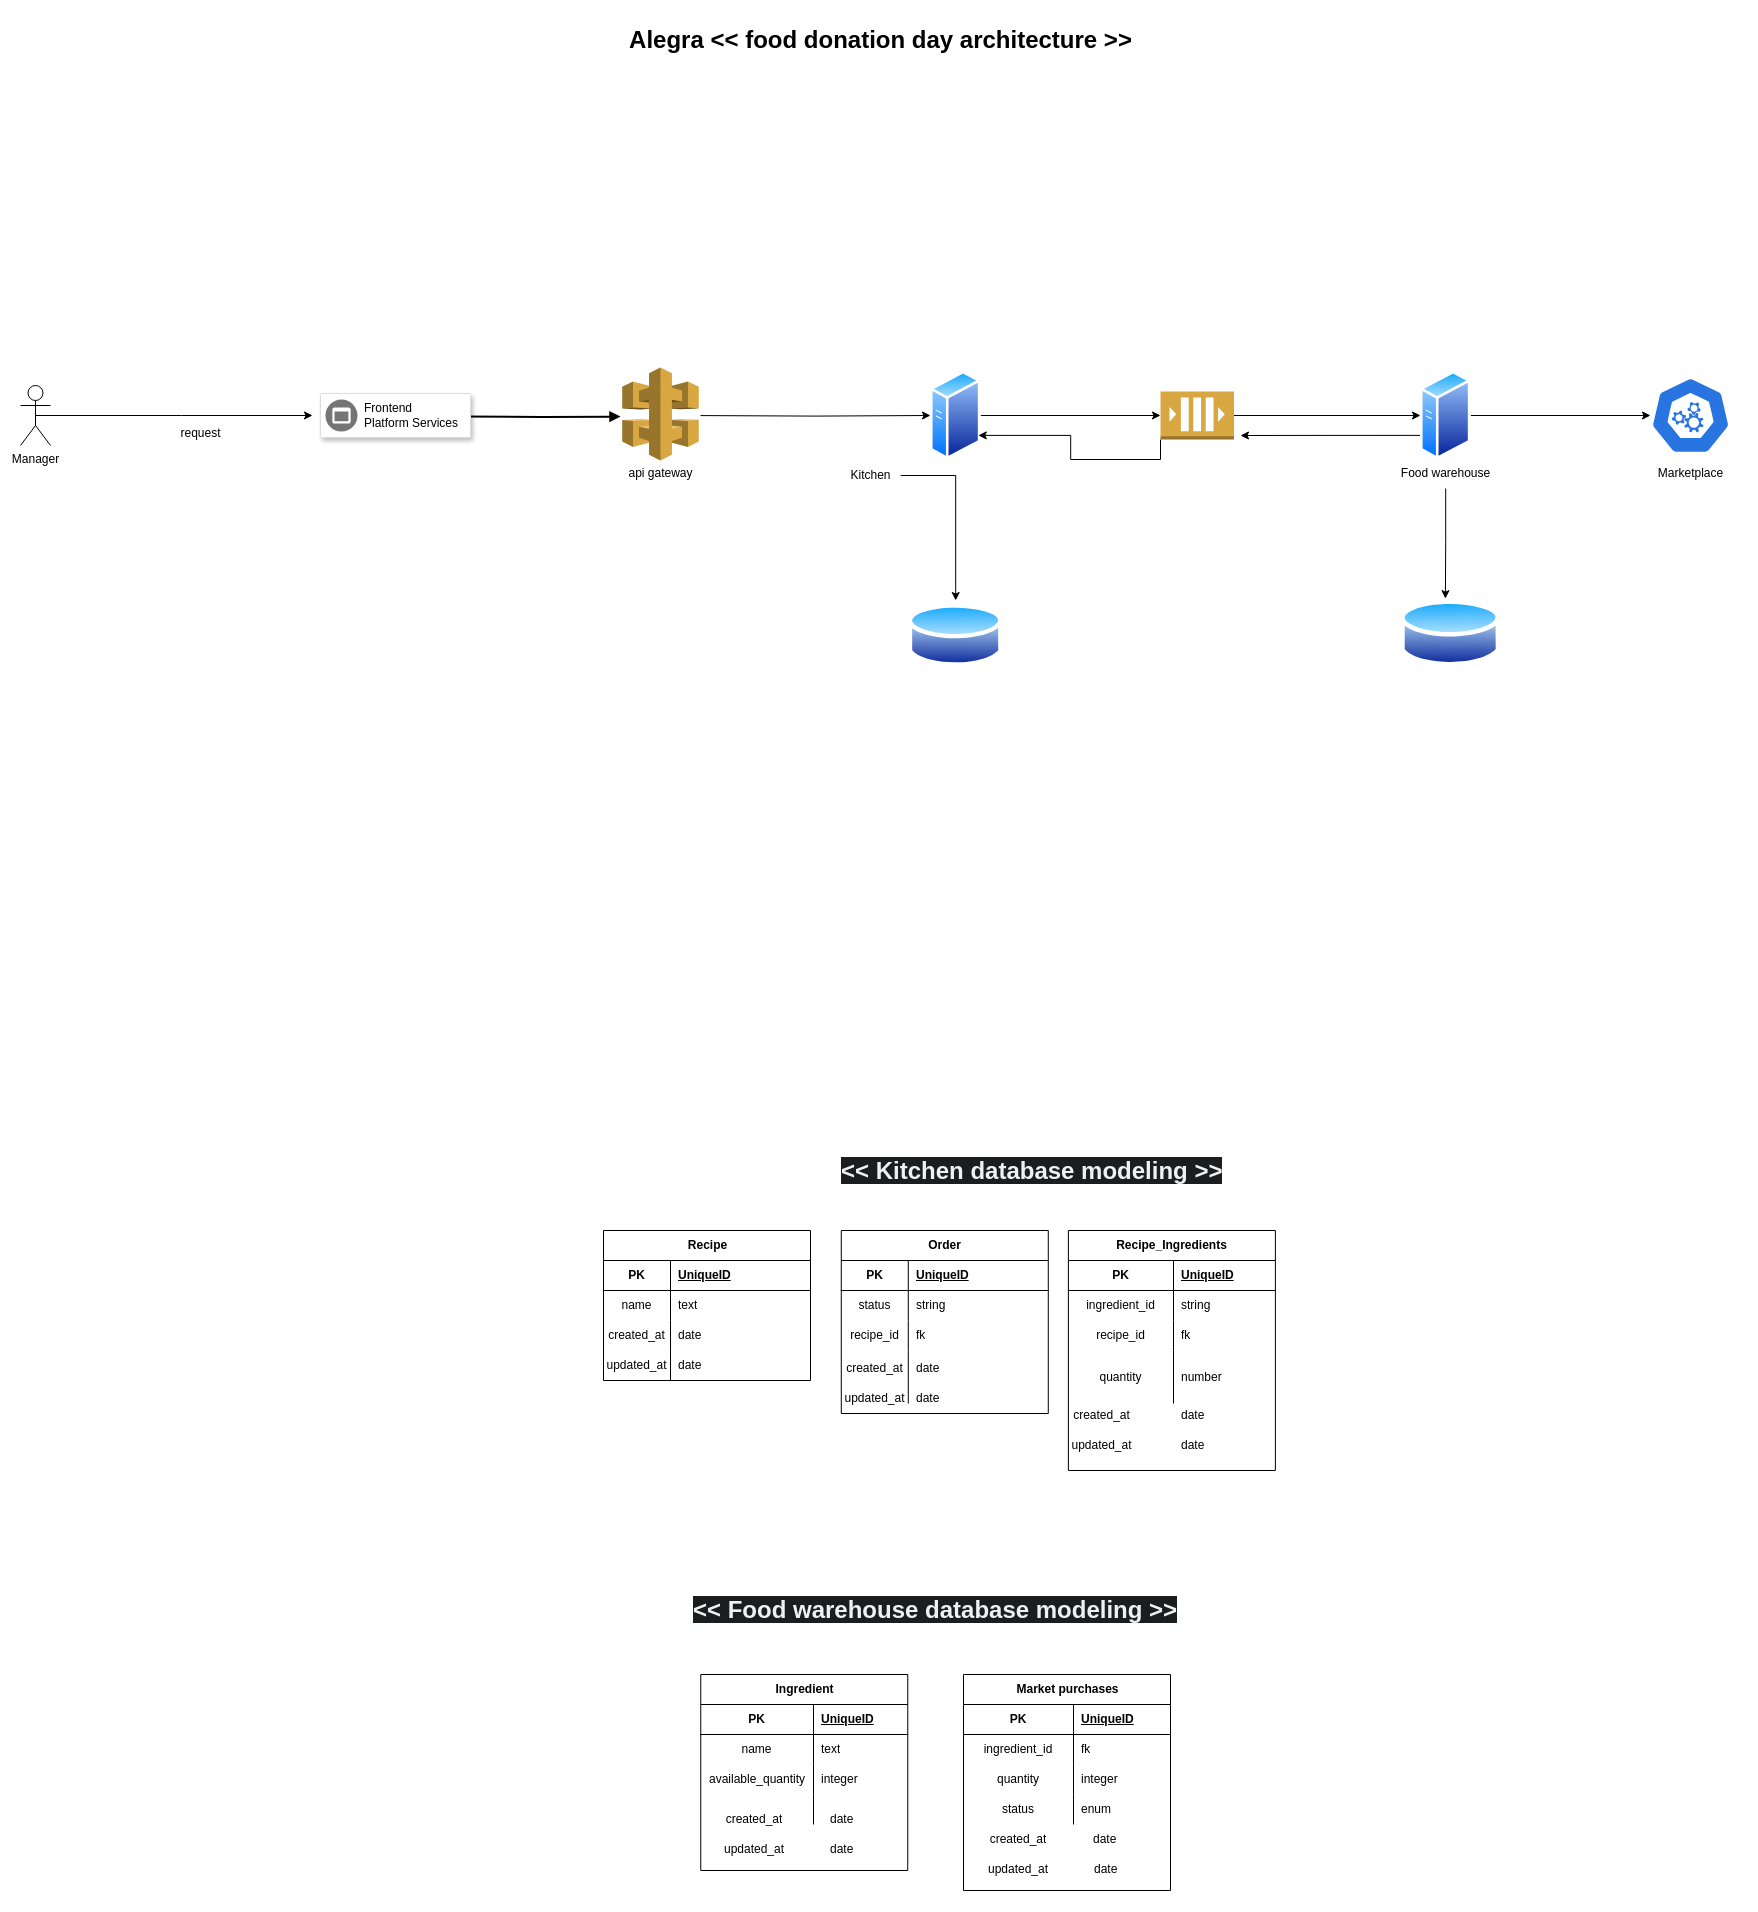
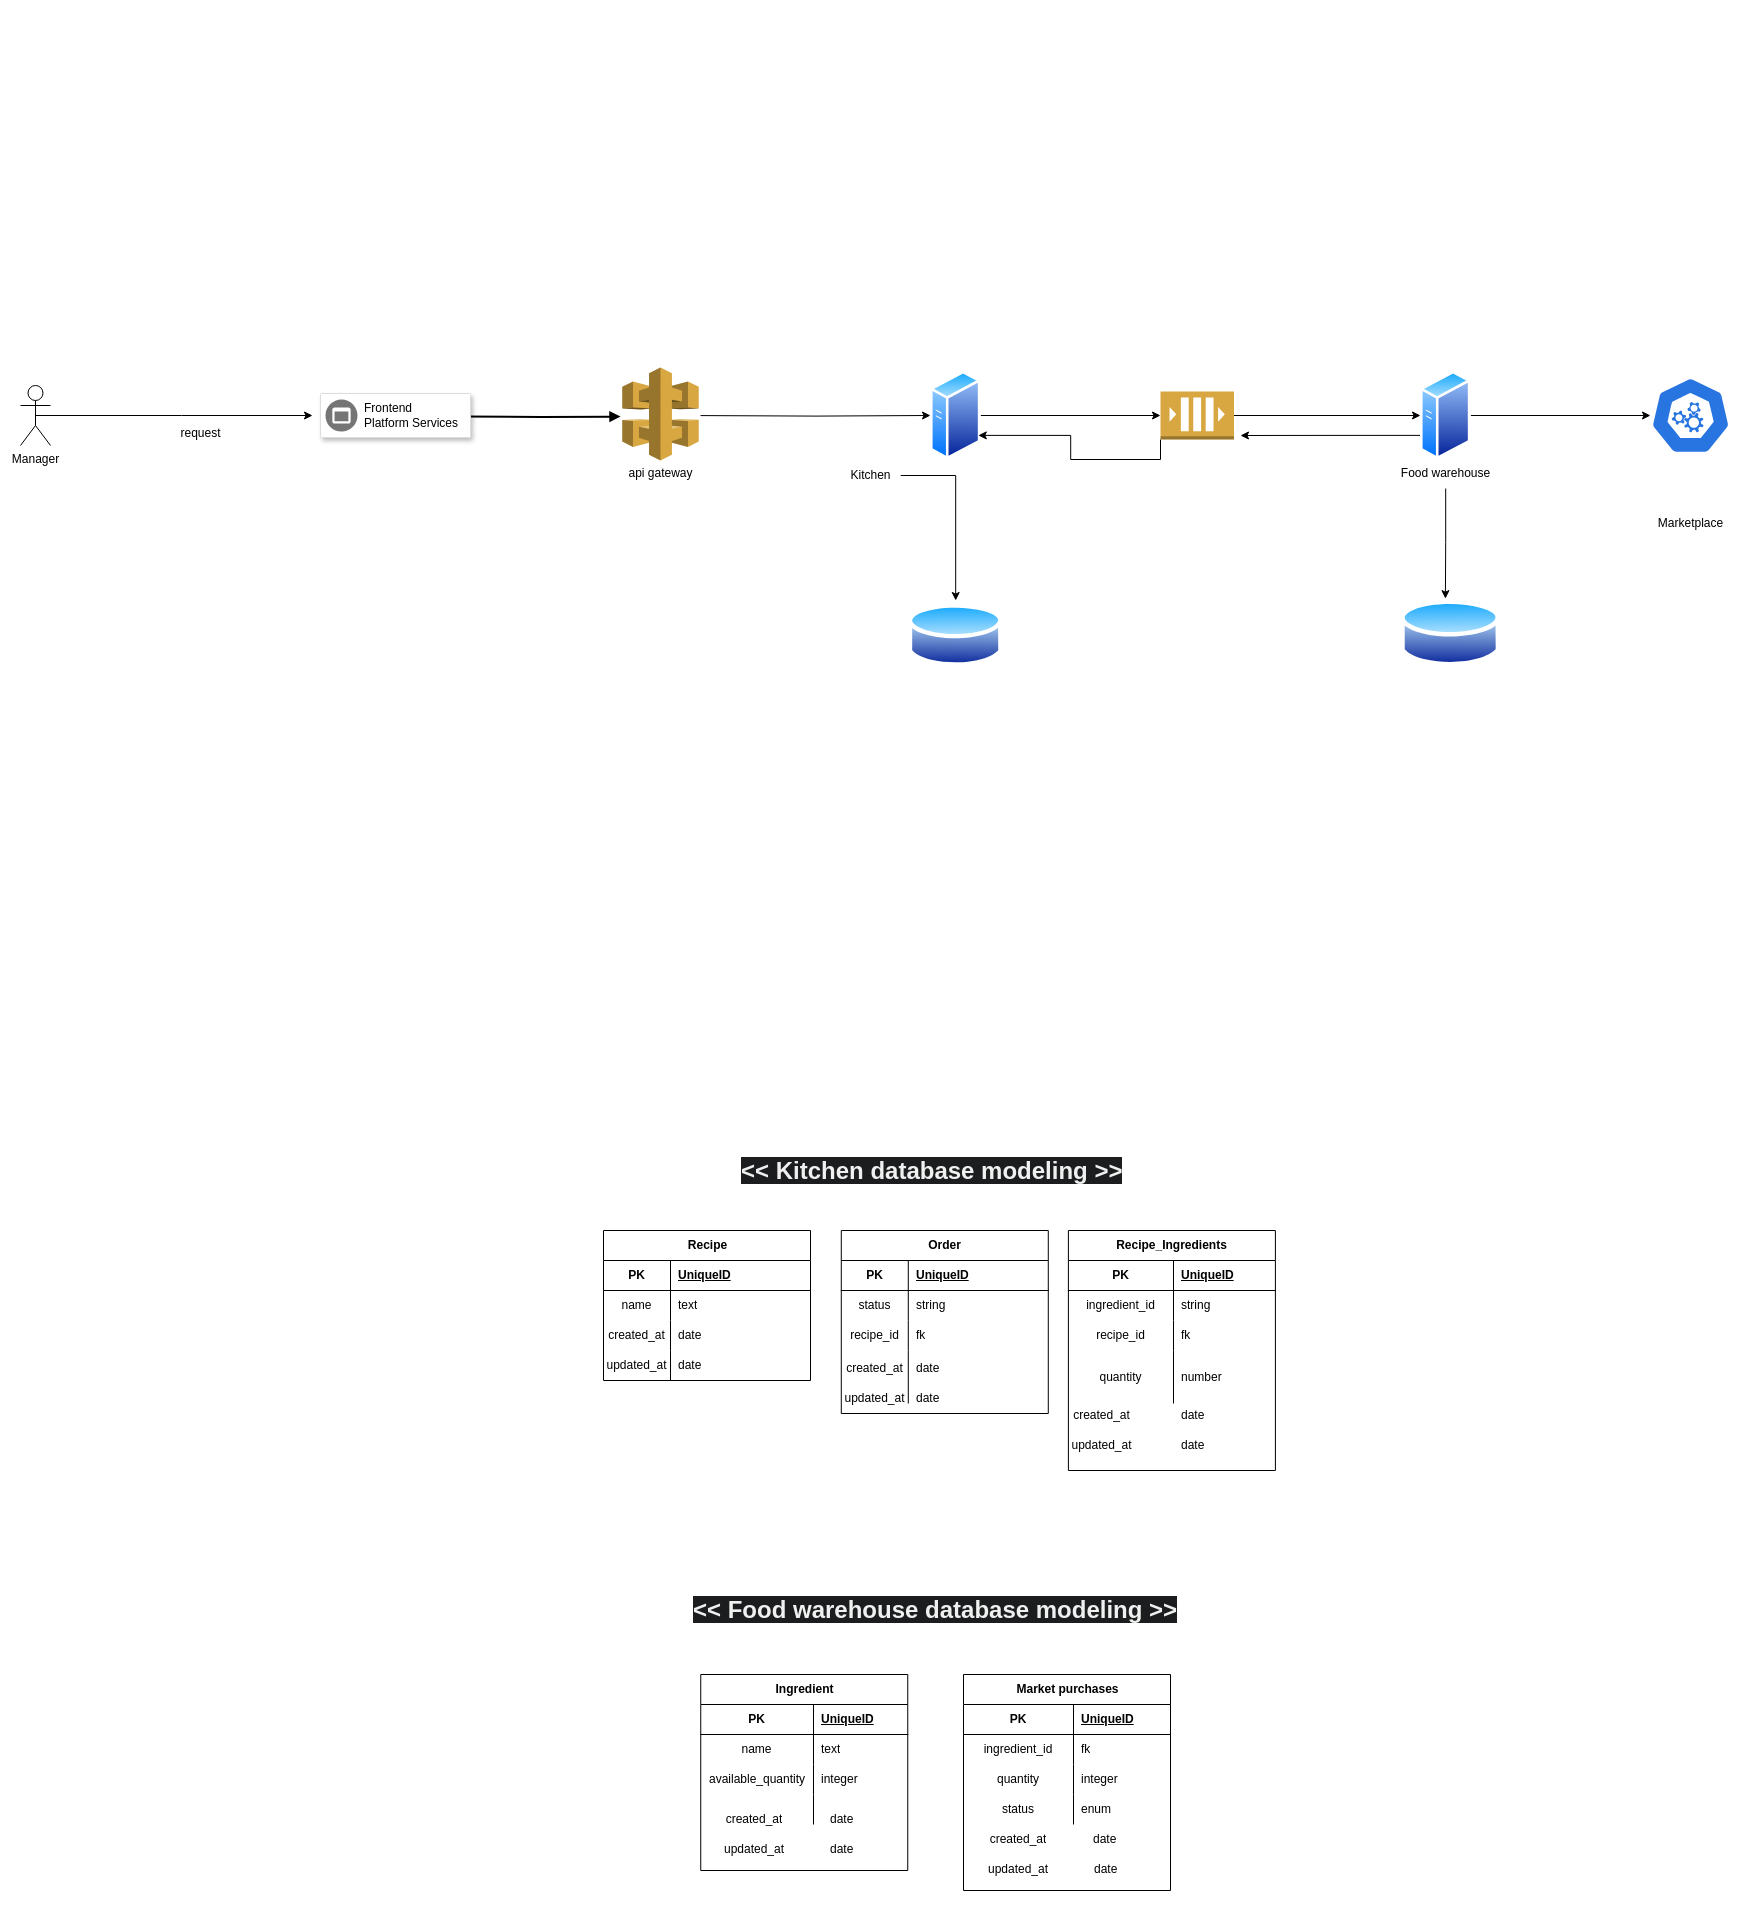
(881, 41) -> none
(1691, 474) -> (1691, 524)
(1045, 1176) -> (945, 1176)
